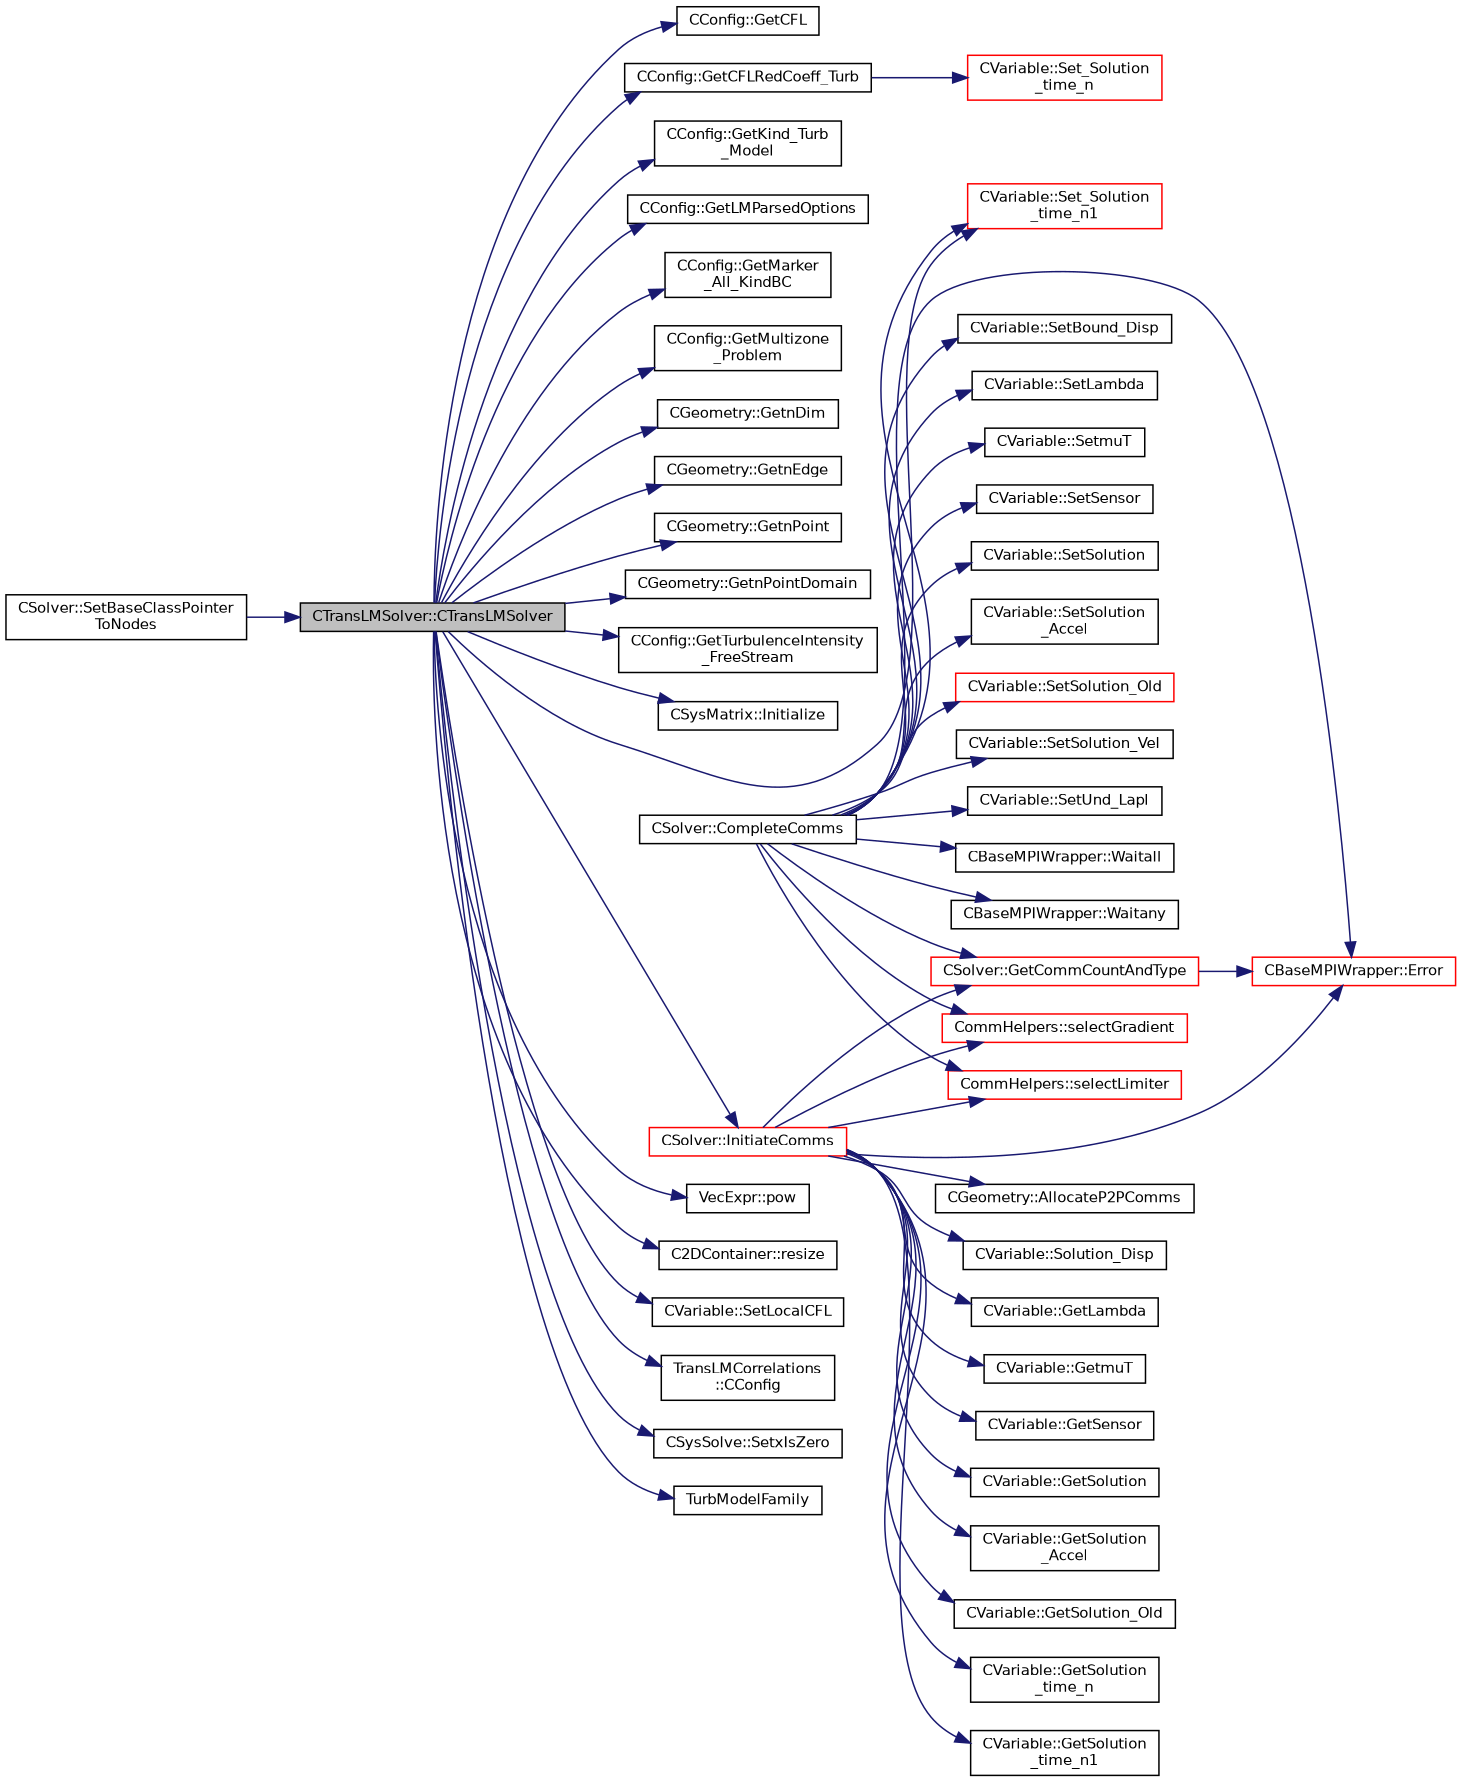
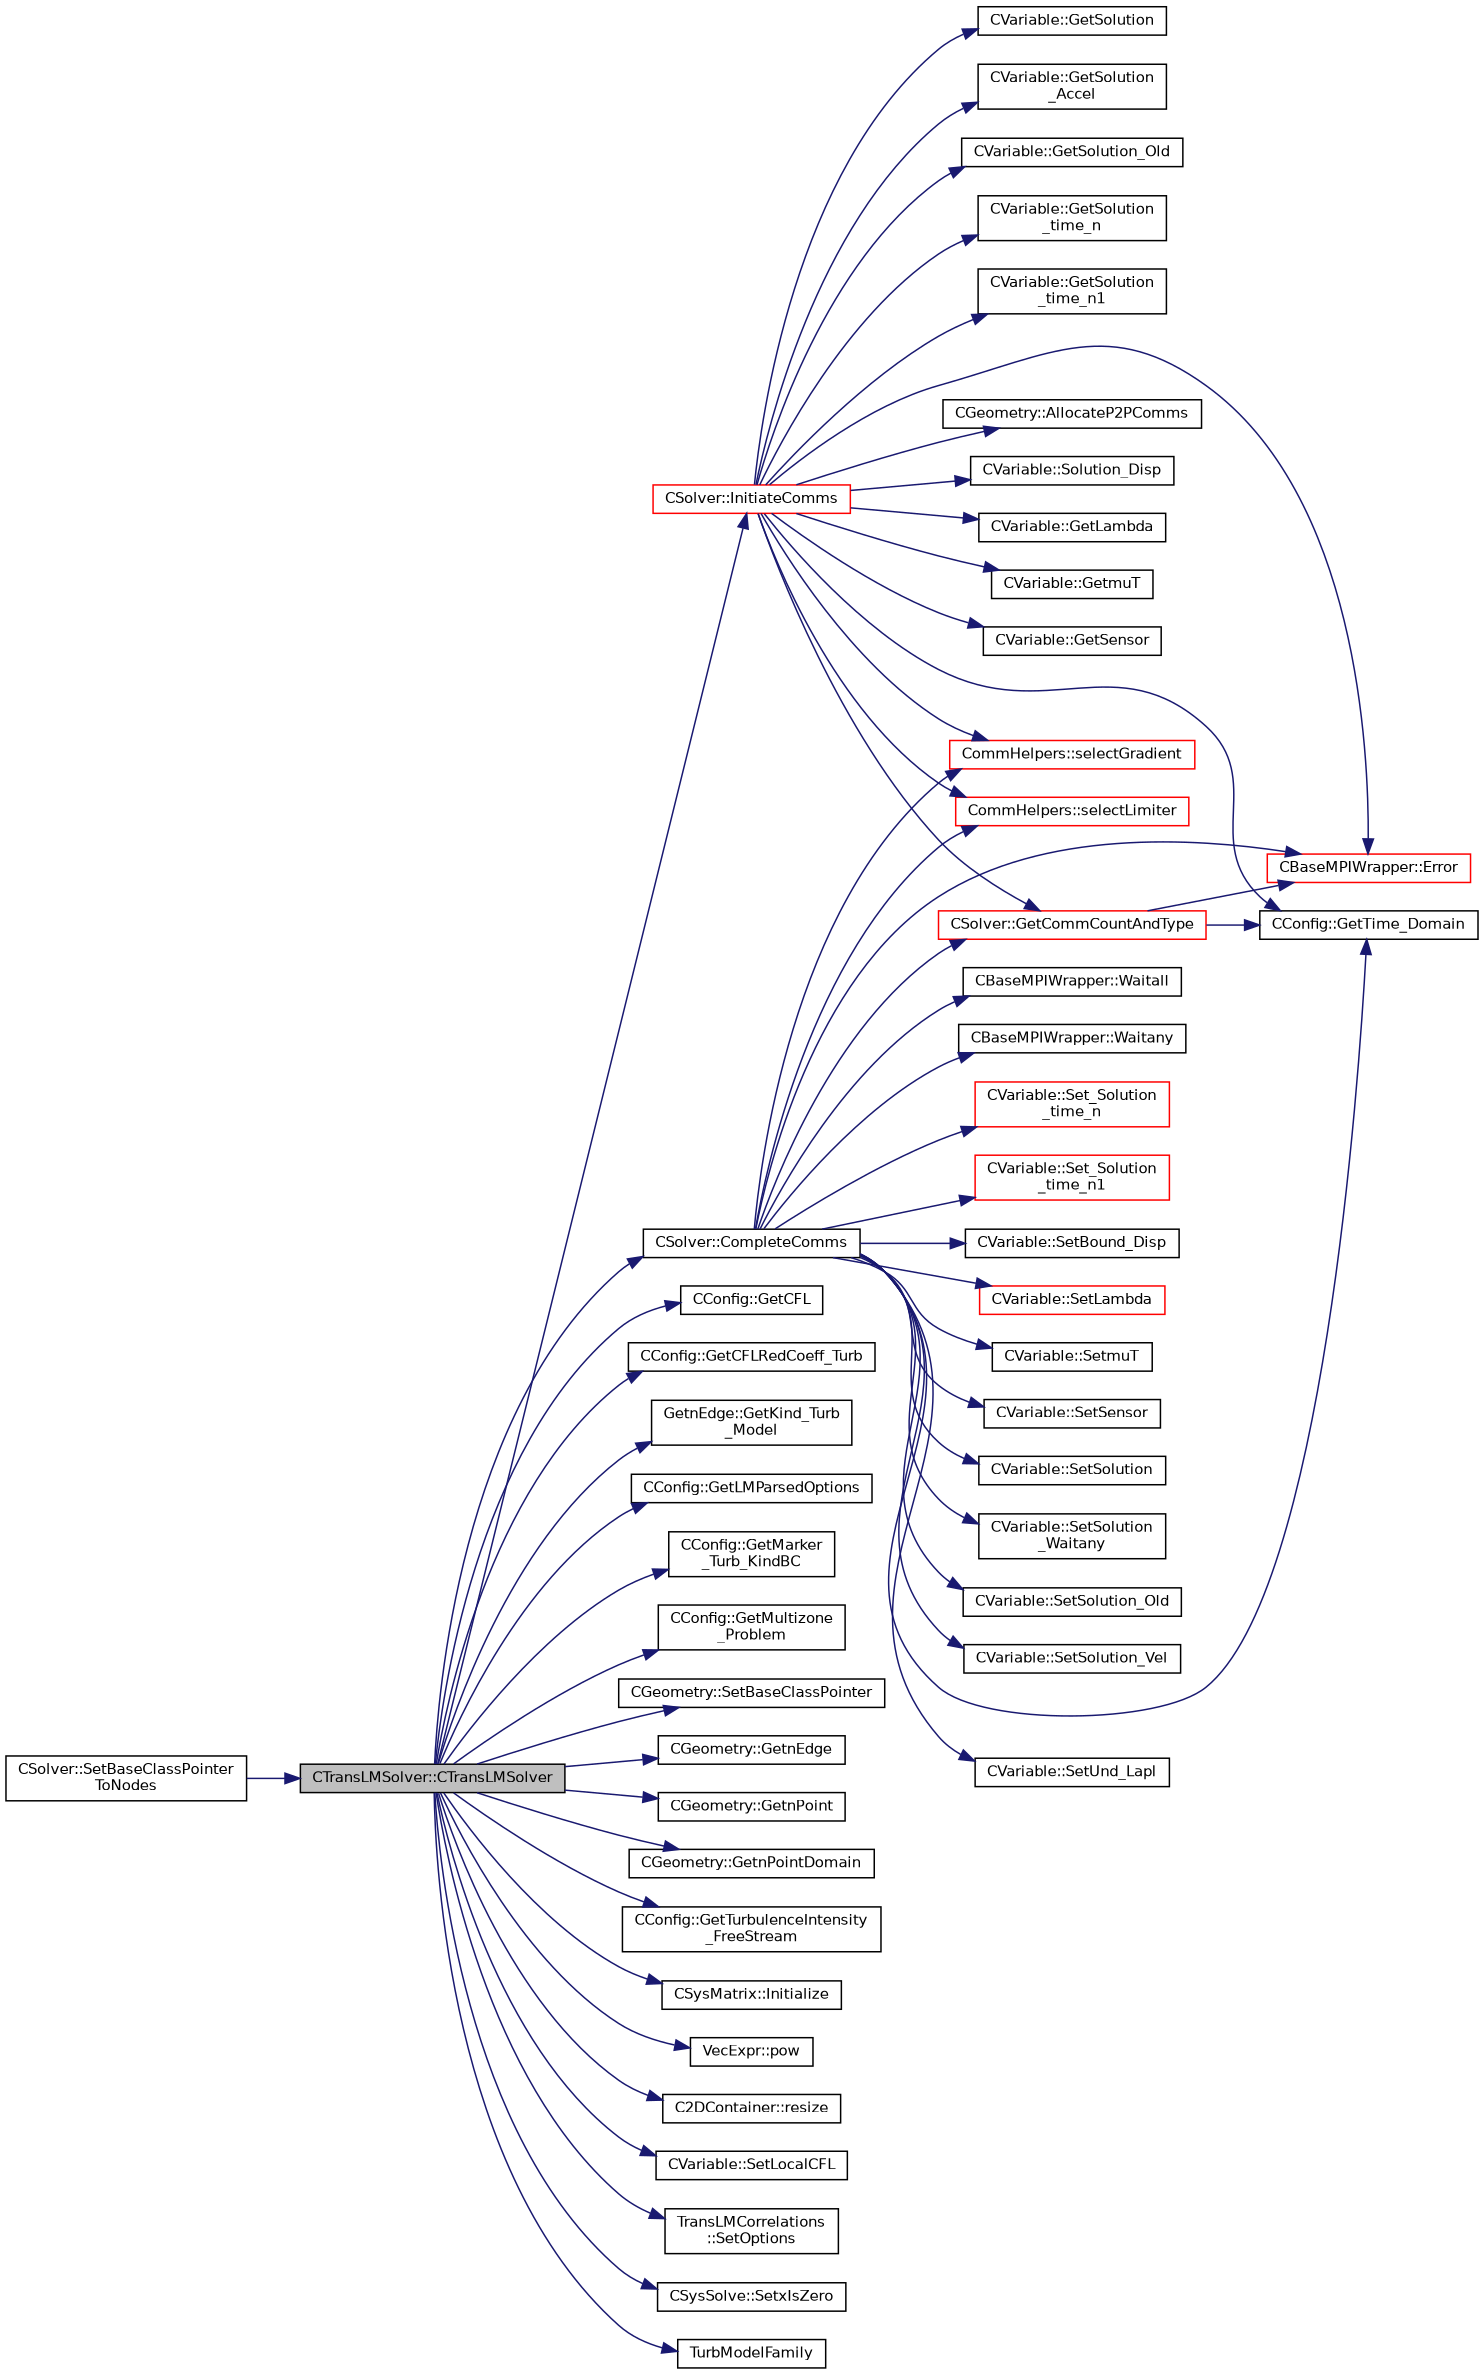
(912, 78) -> (866, 1175)
(748, 143) -> (752, 1423)
(748, 275) -> (752, 1554)
(1065, 386) -> (1072, 1300)
(748, 414) -> (752, 1693)
(1065, 622) -> (1072, 1536)
(1065, 687) -> (1072, 1602)
(891, 722) -> (484, 1494)
none -> (1369, 925)
(748, 1378) -> (752, 2231)
